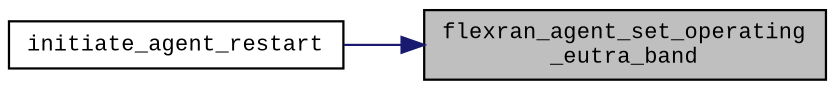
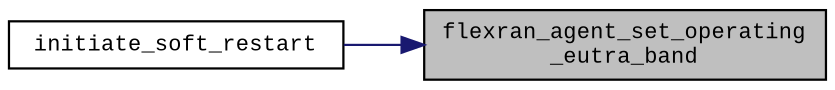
(176, 45) -> (176, 45)
